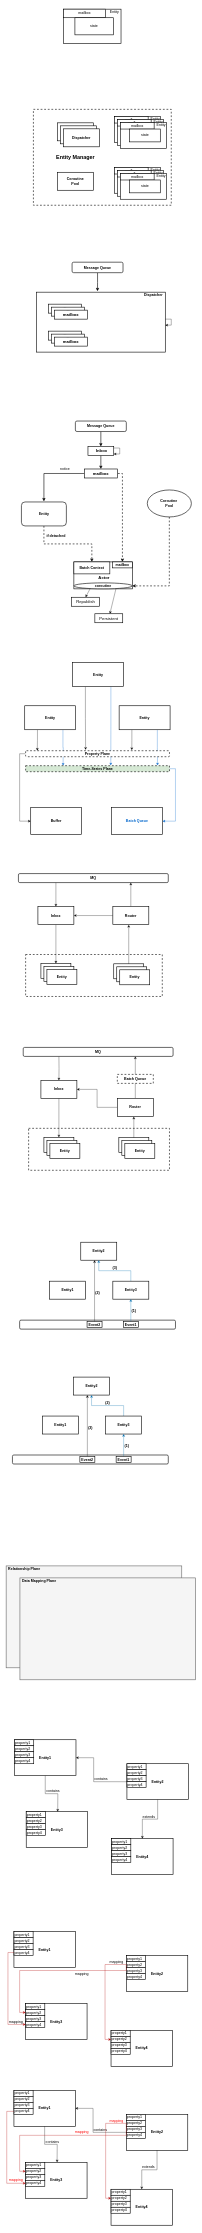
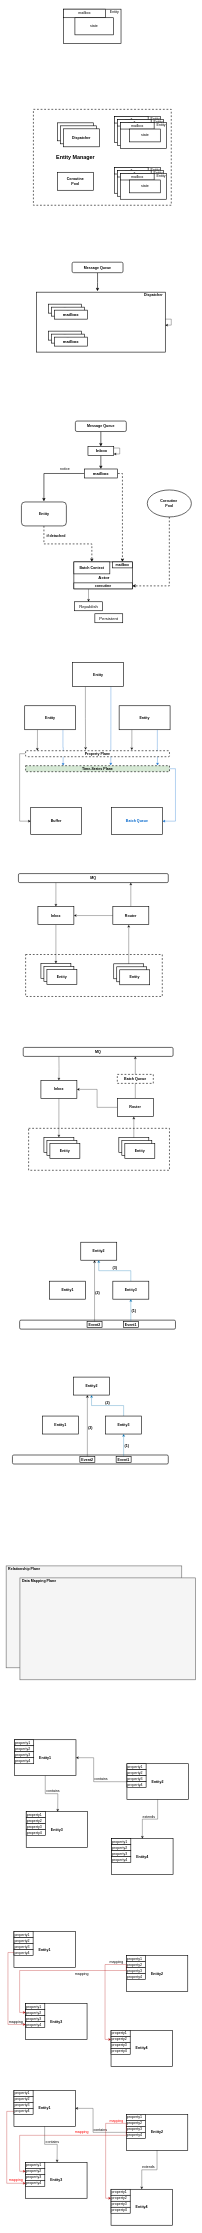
(103, 585) -> (103, 585)
(86, 601) -> (89, 606)
(111, 610) -> none
